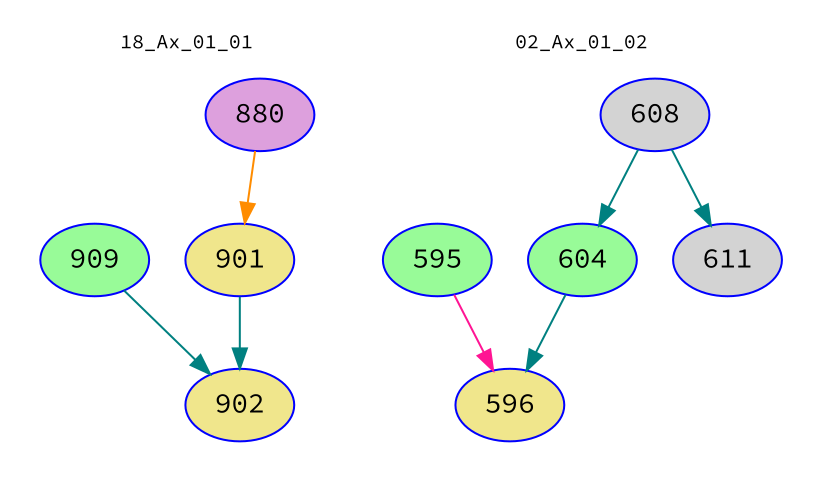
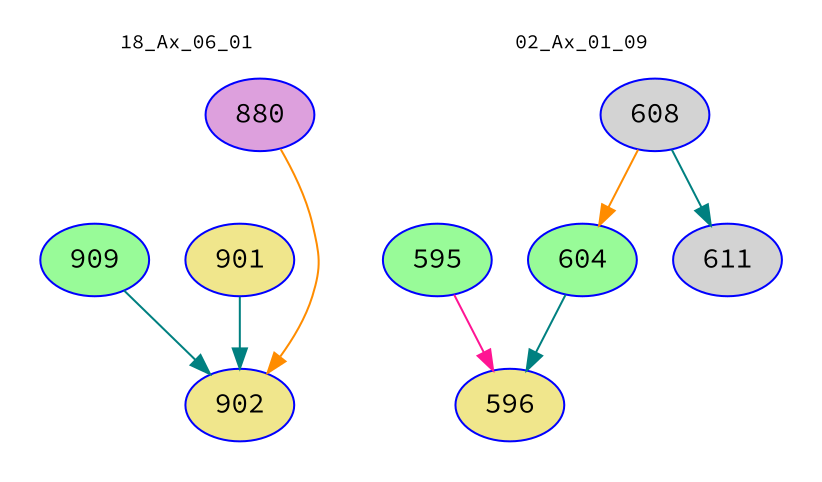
(187, 43) -> (187, 43)
(582, 43) -> (582, 43)
(251, 177) -> (318, 254)
(623, 178) -> (623, 178)
